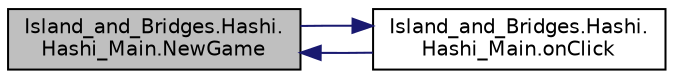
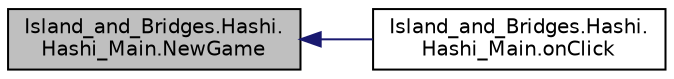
(326, 26) -> none
